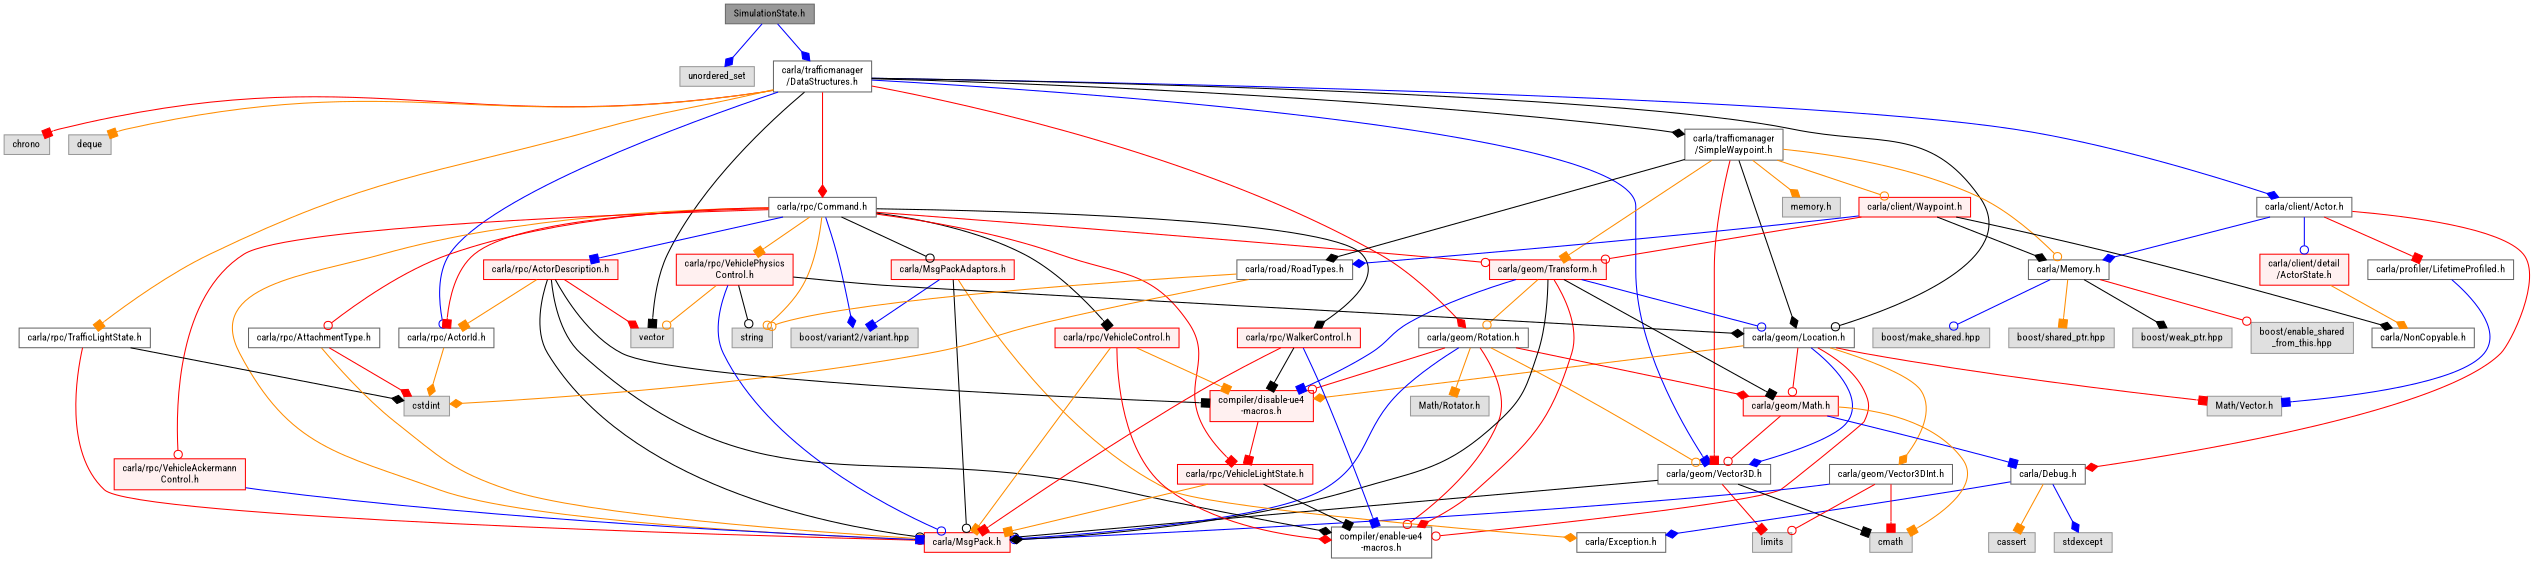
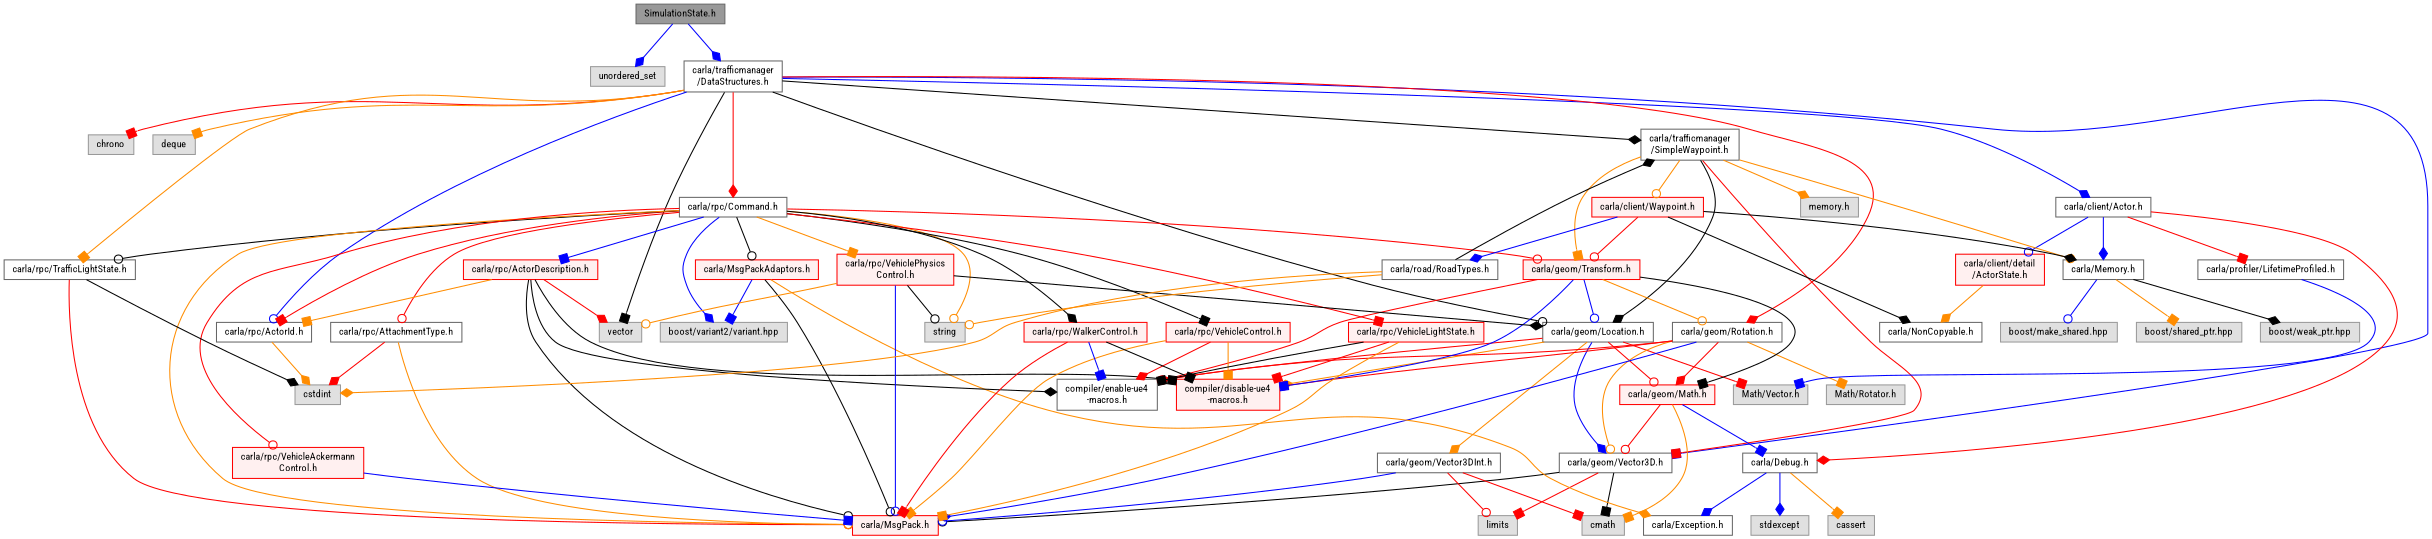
(1512, 208) -> (1547, 209)
none -> (400, 229)
(2302, 338) -> none
(1254, 438) -> (1336, 359)
(1345, 492) -> none
